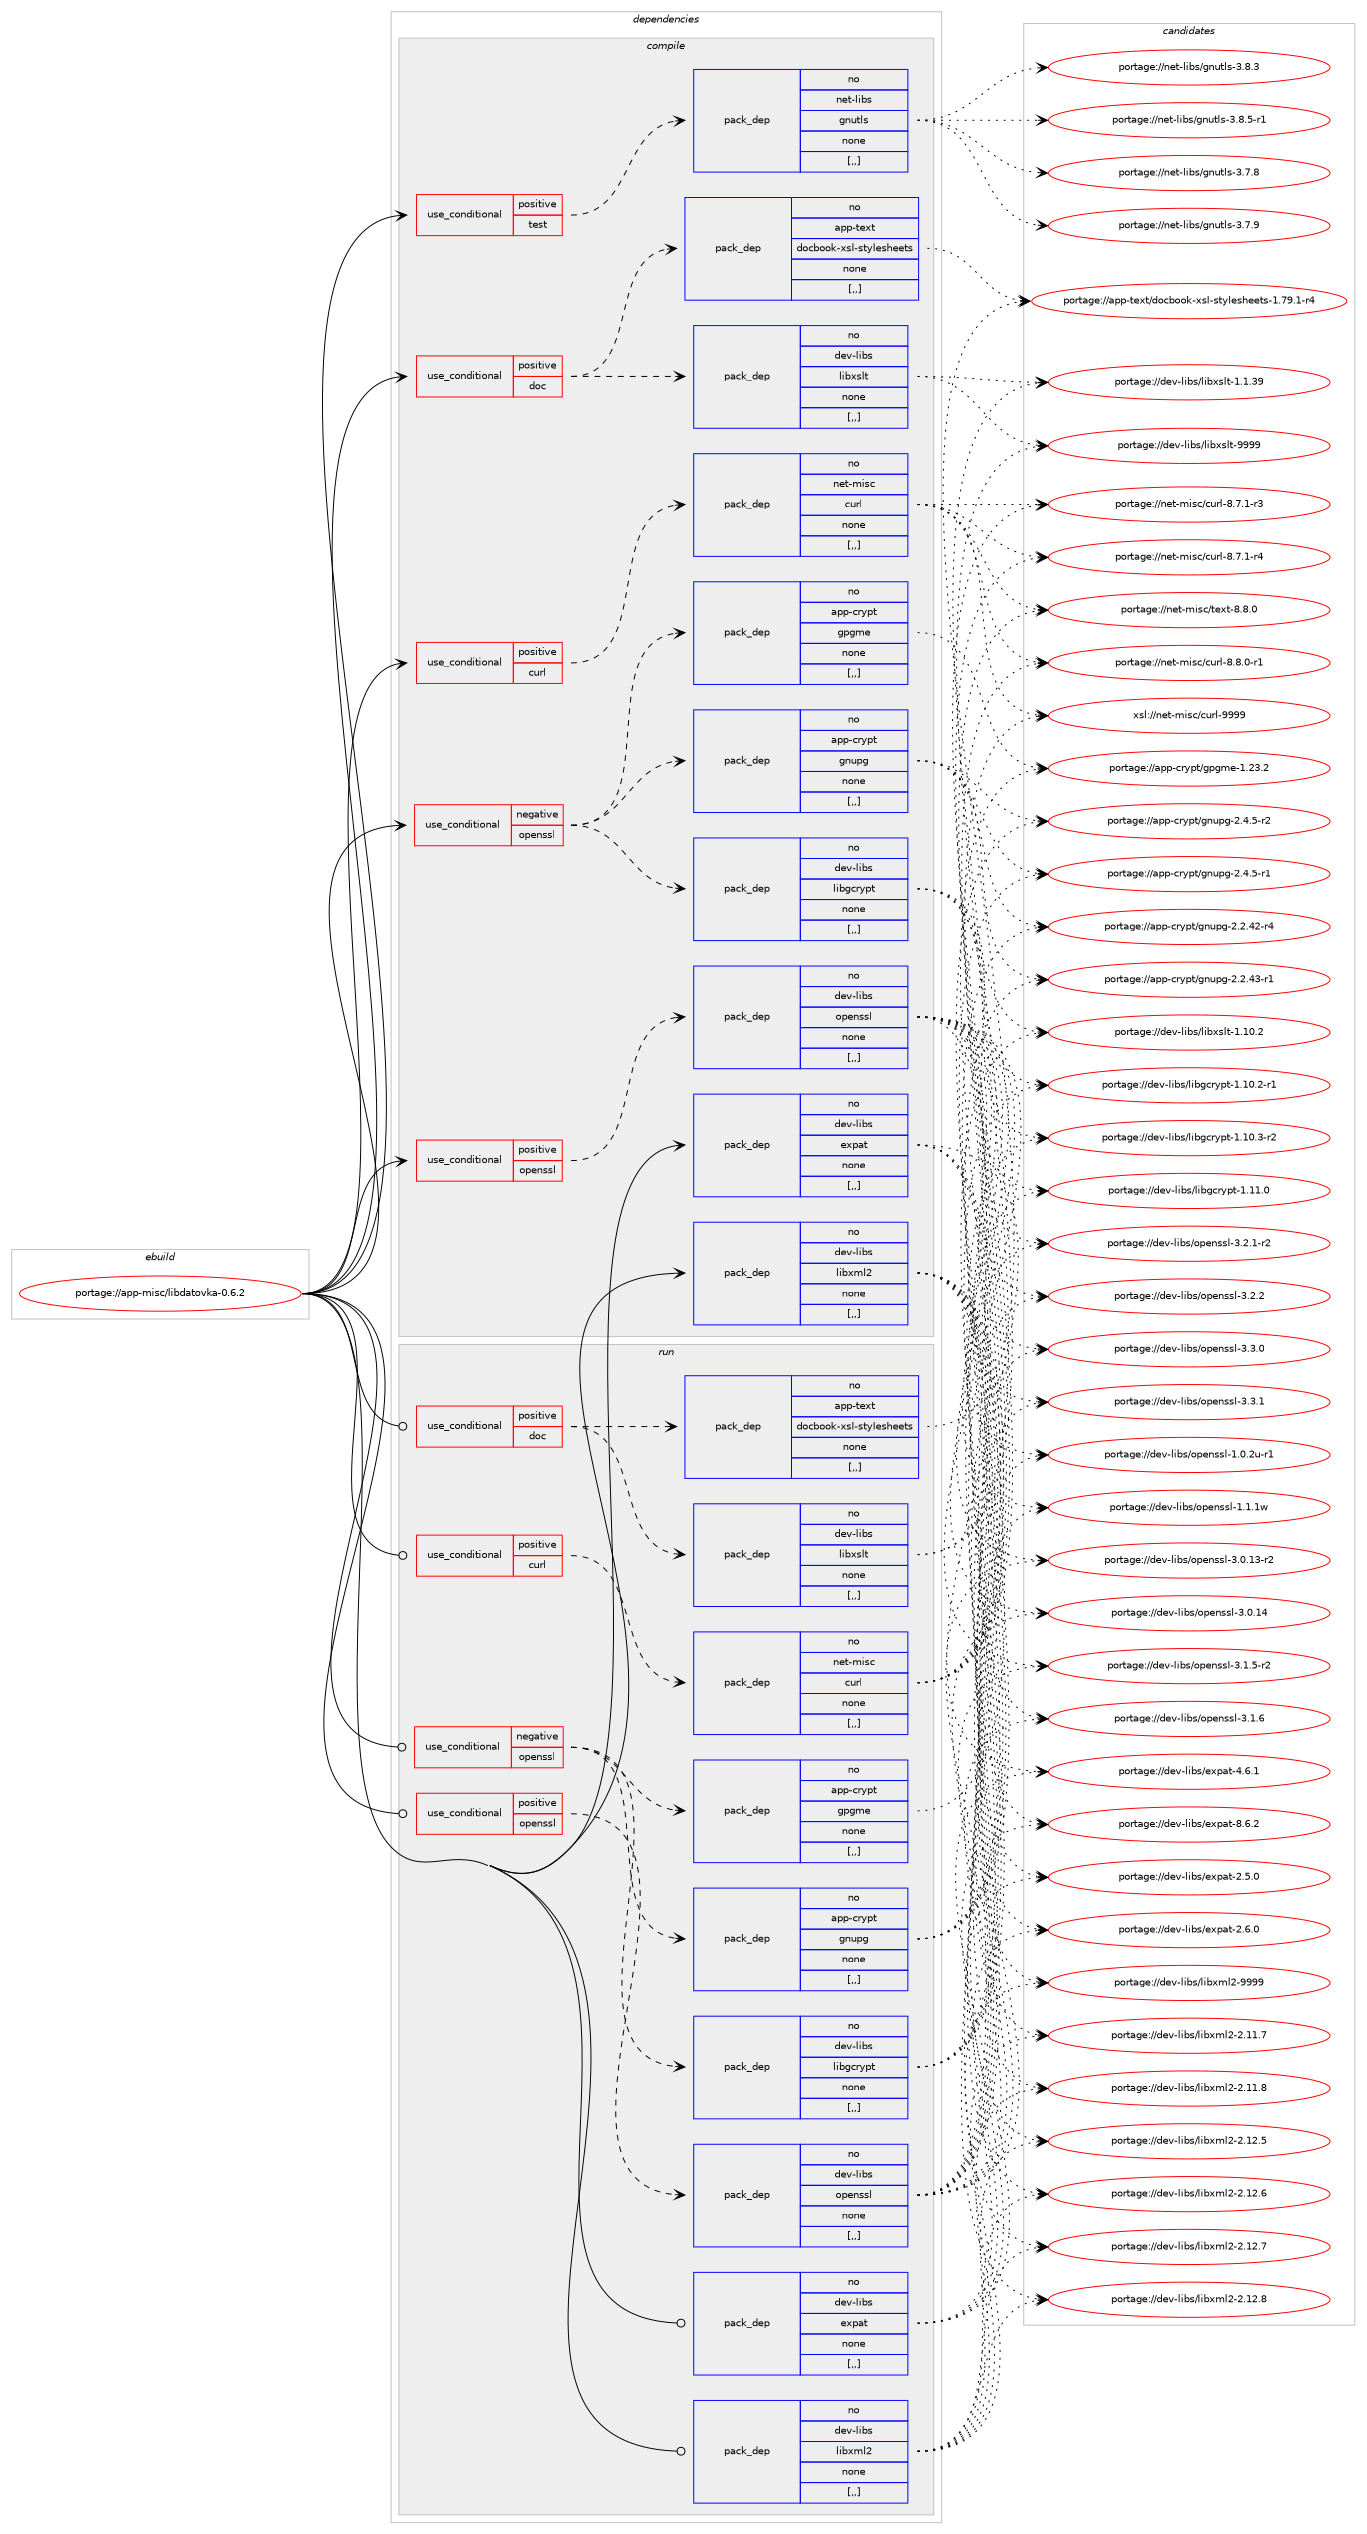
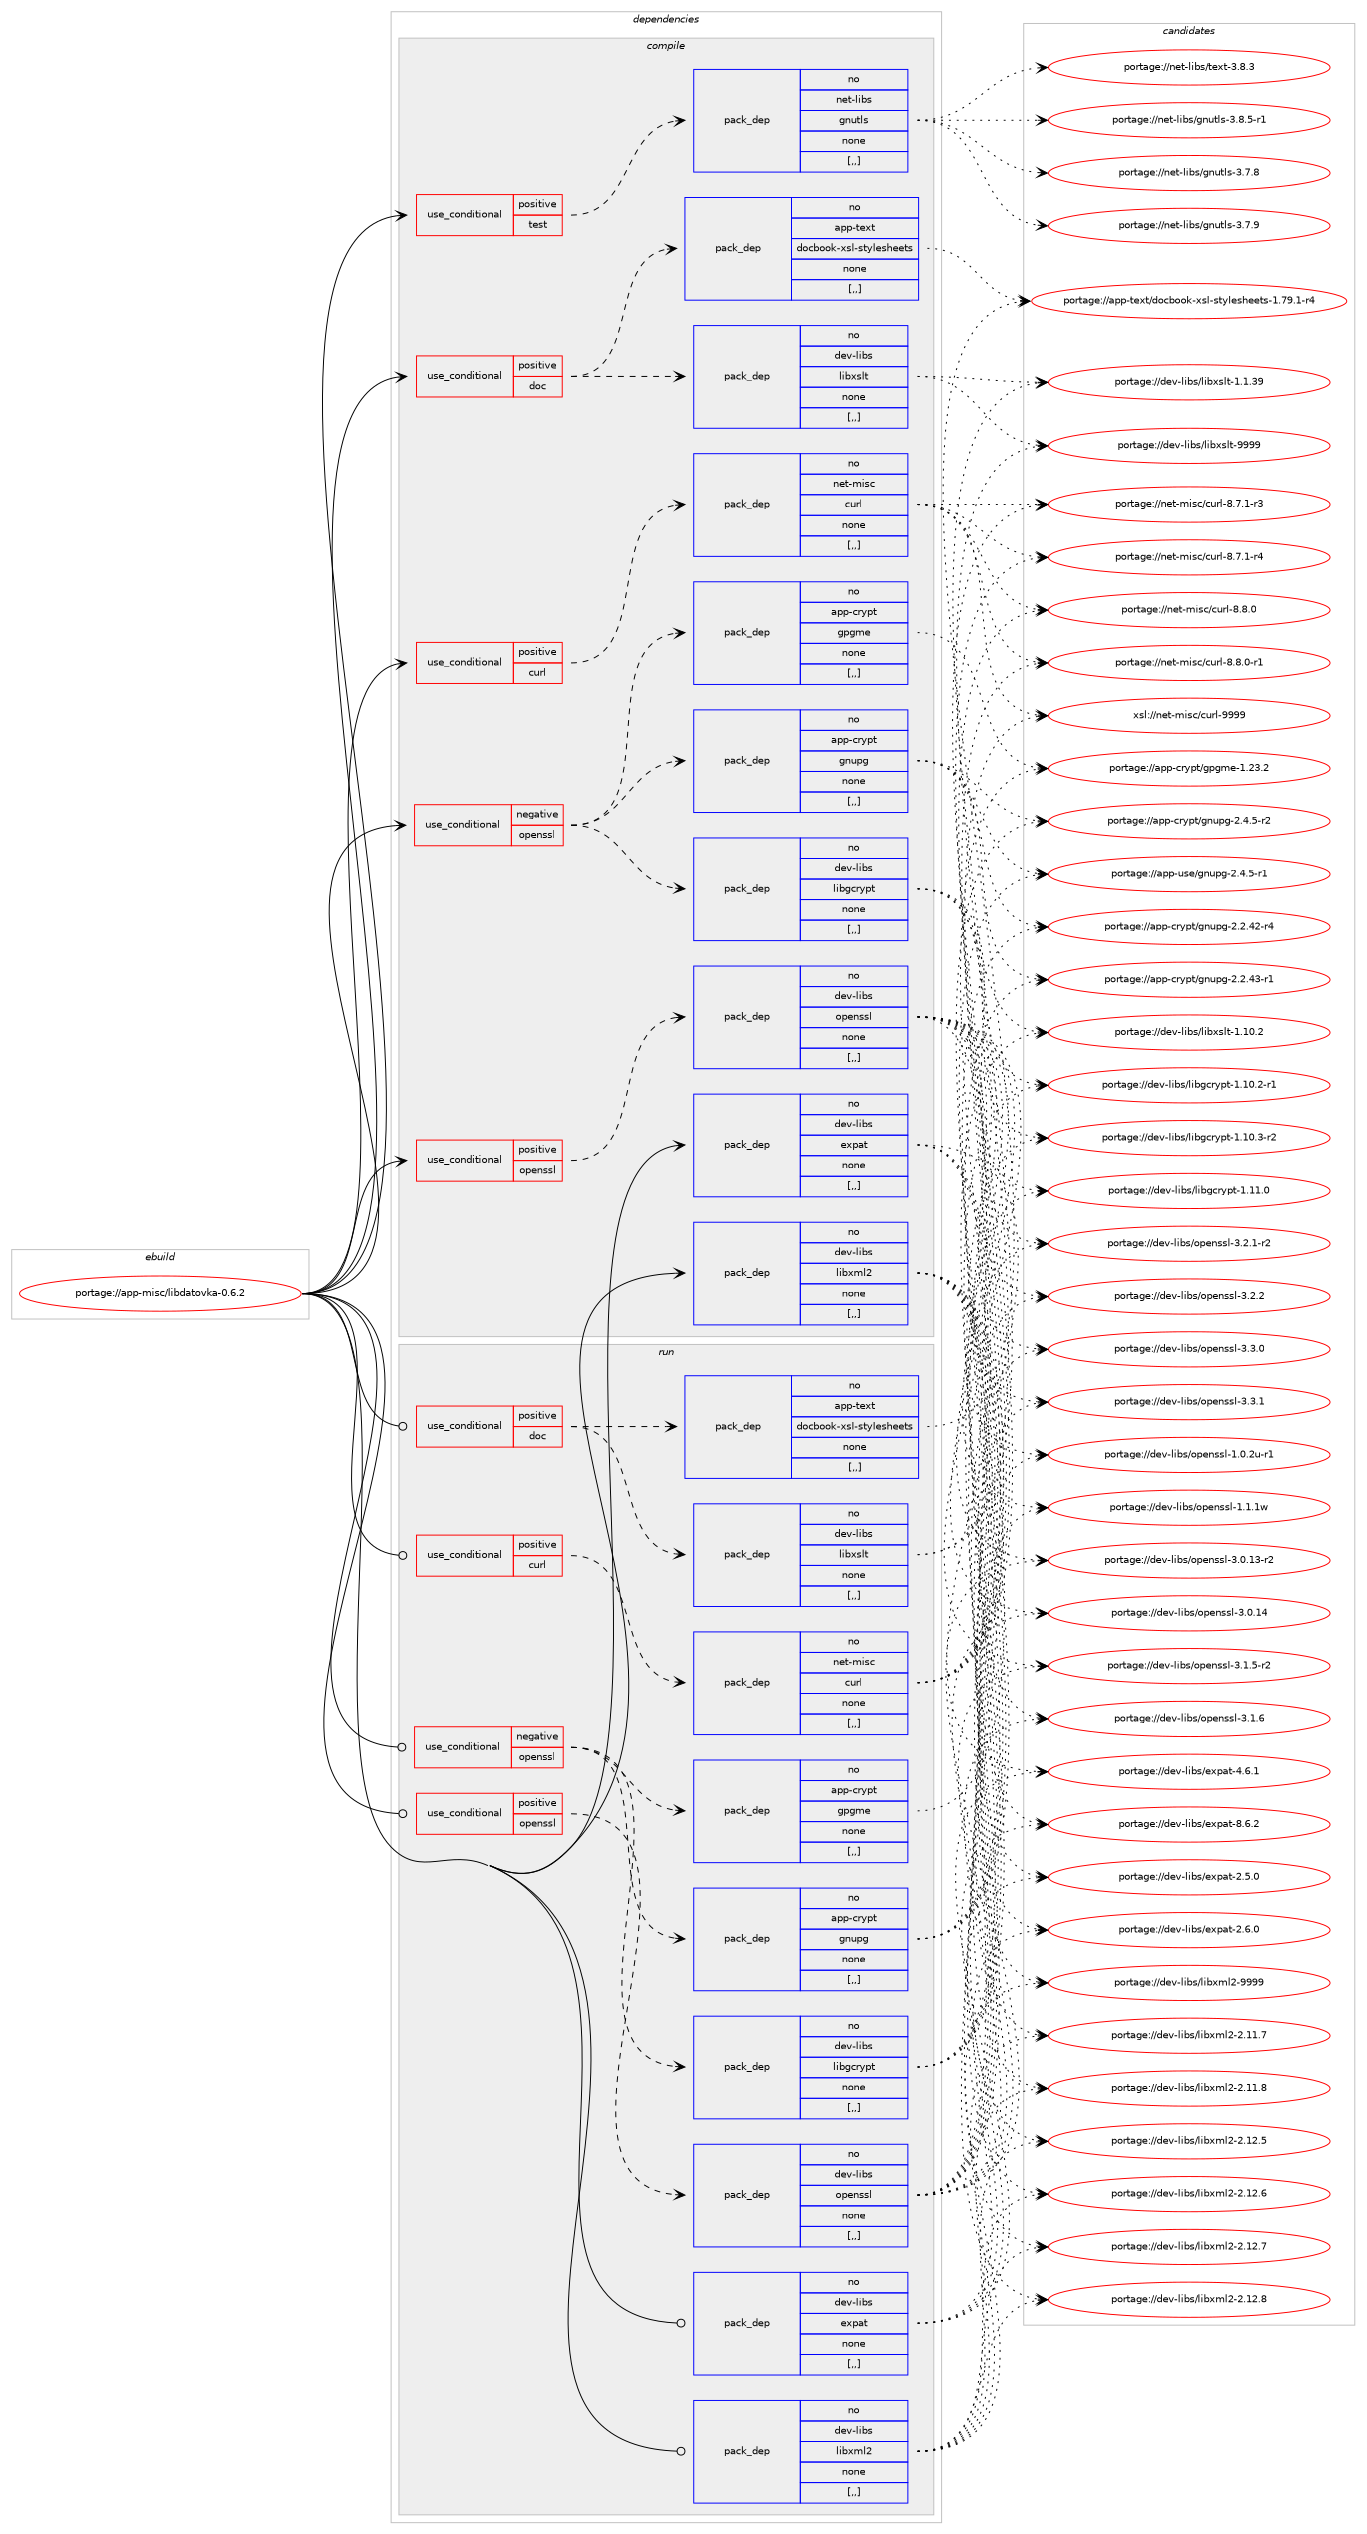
(1189, 67) -> (1189, 67)
(1189, 610) -> (1189, 610)
(1189, 874) -> (1189, 874)
